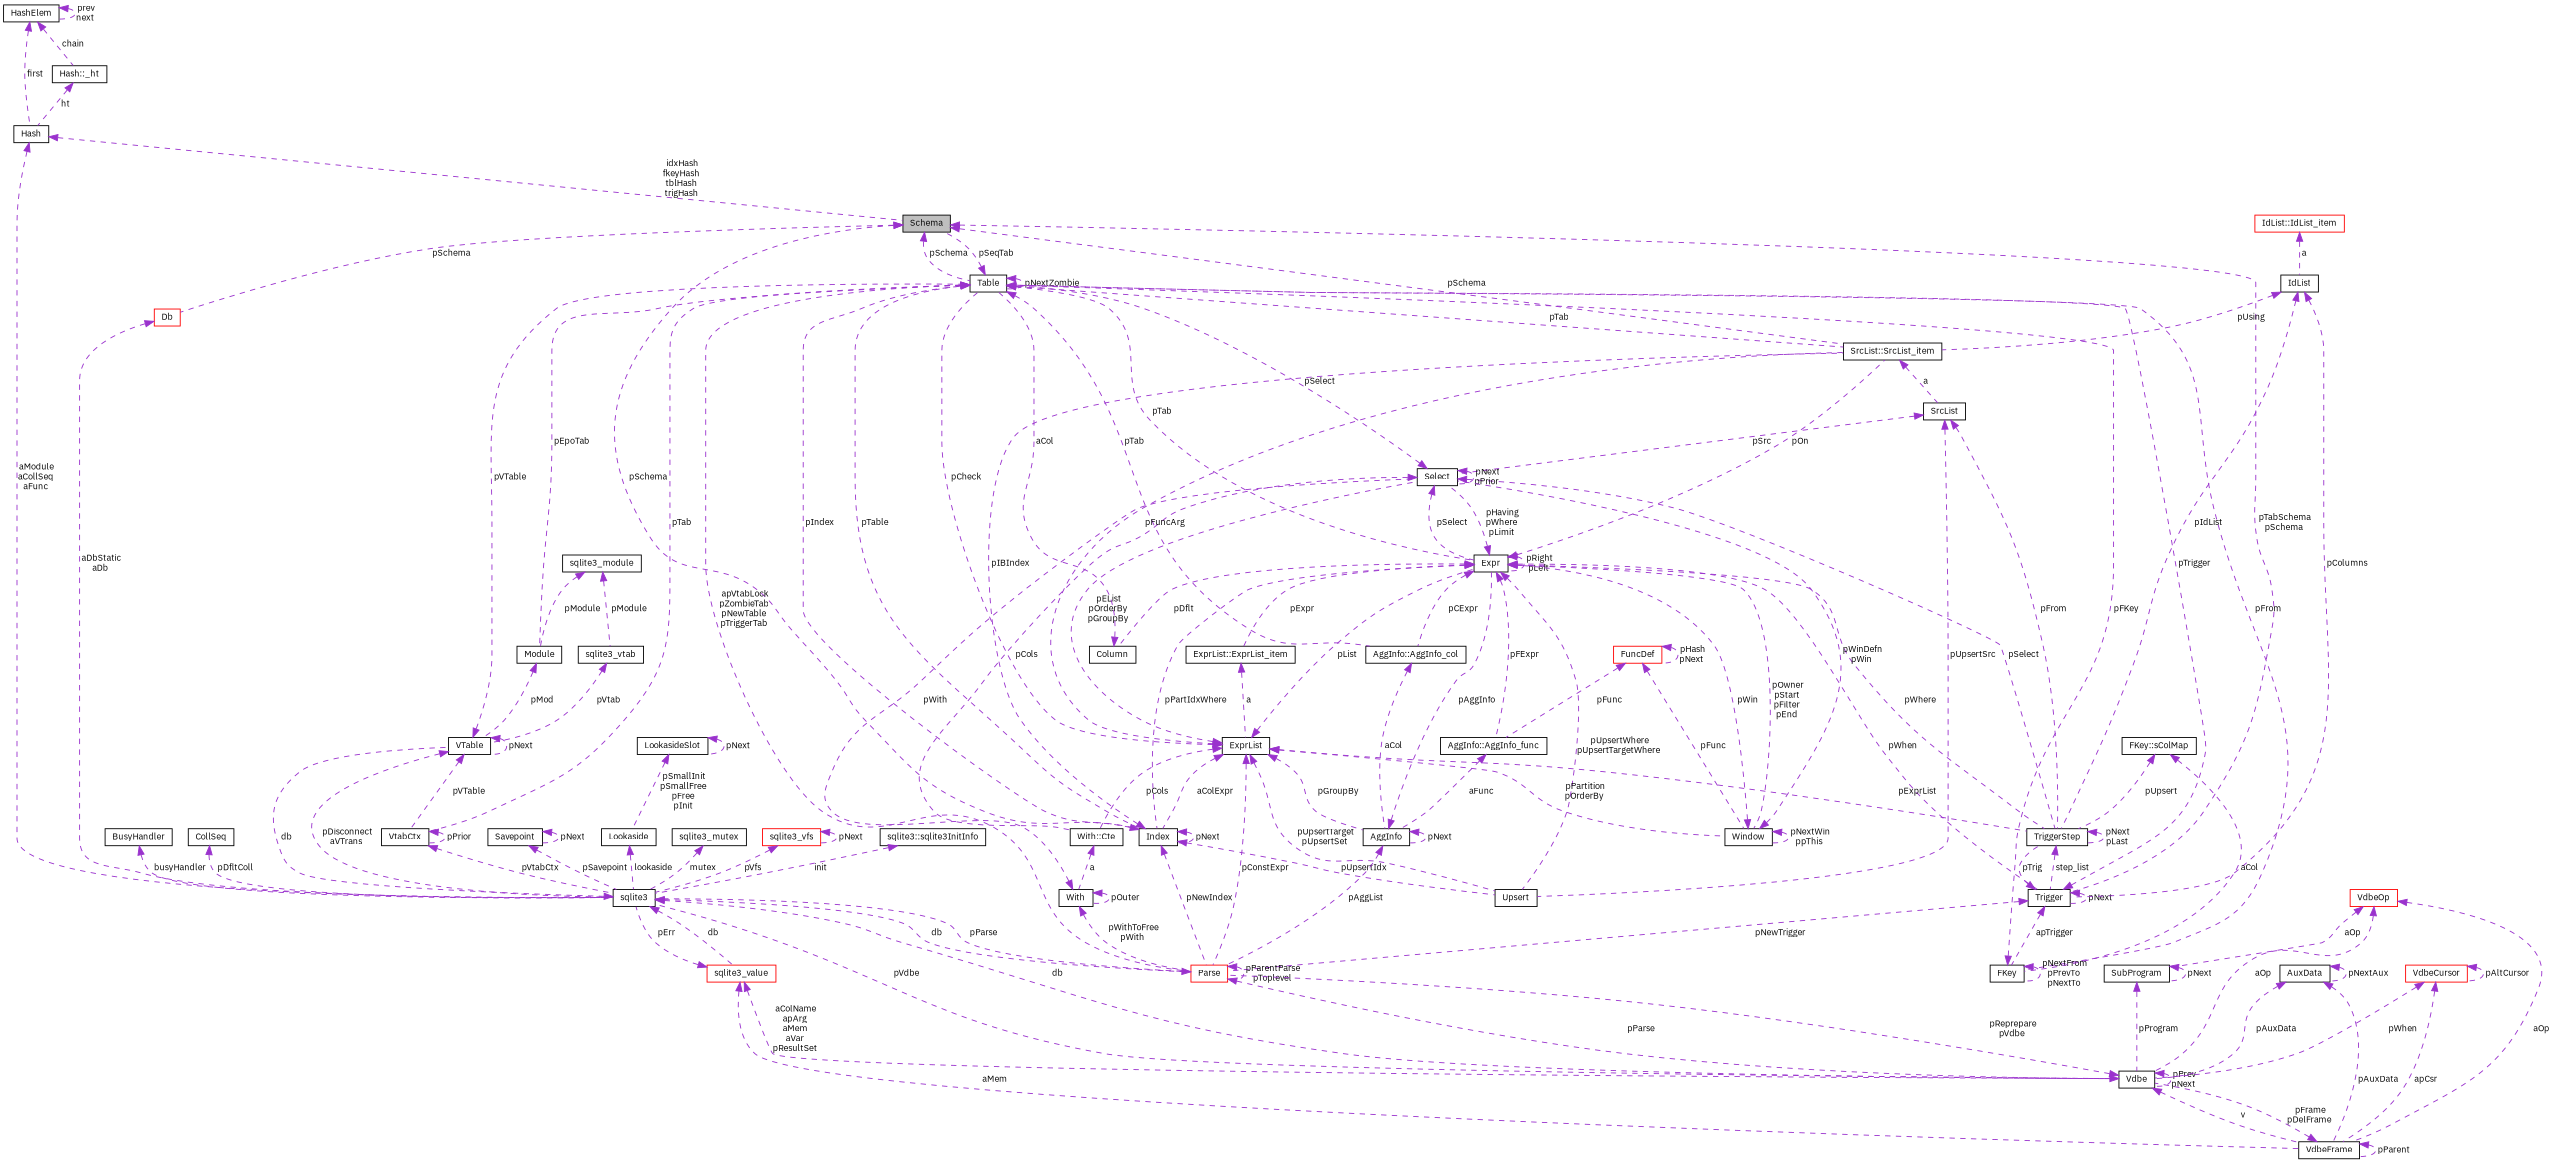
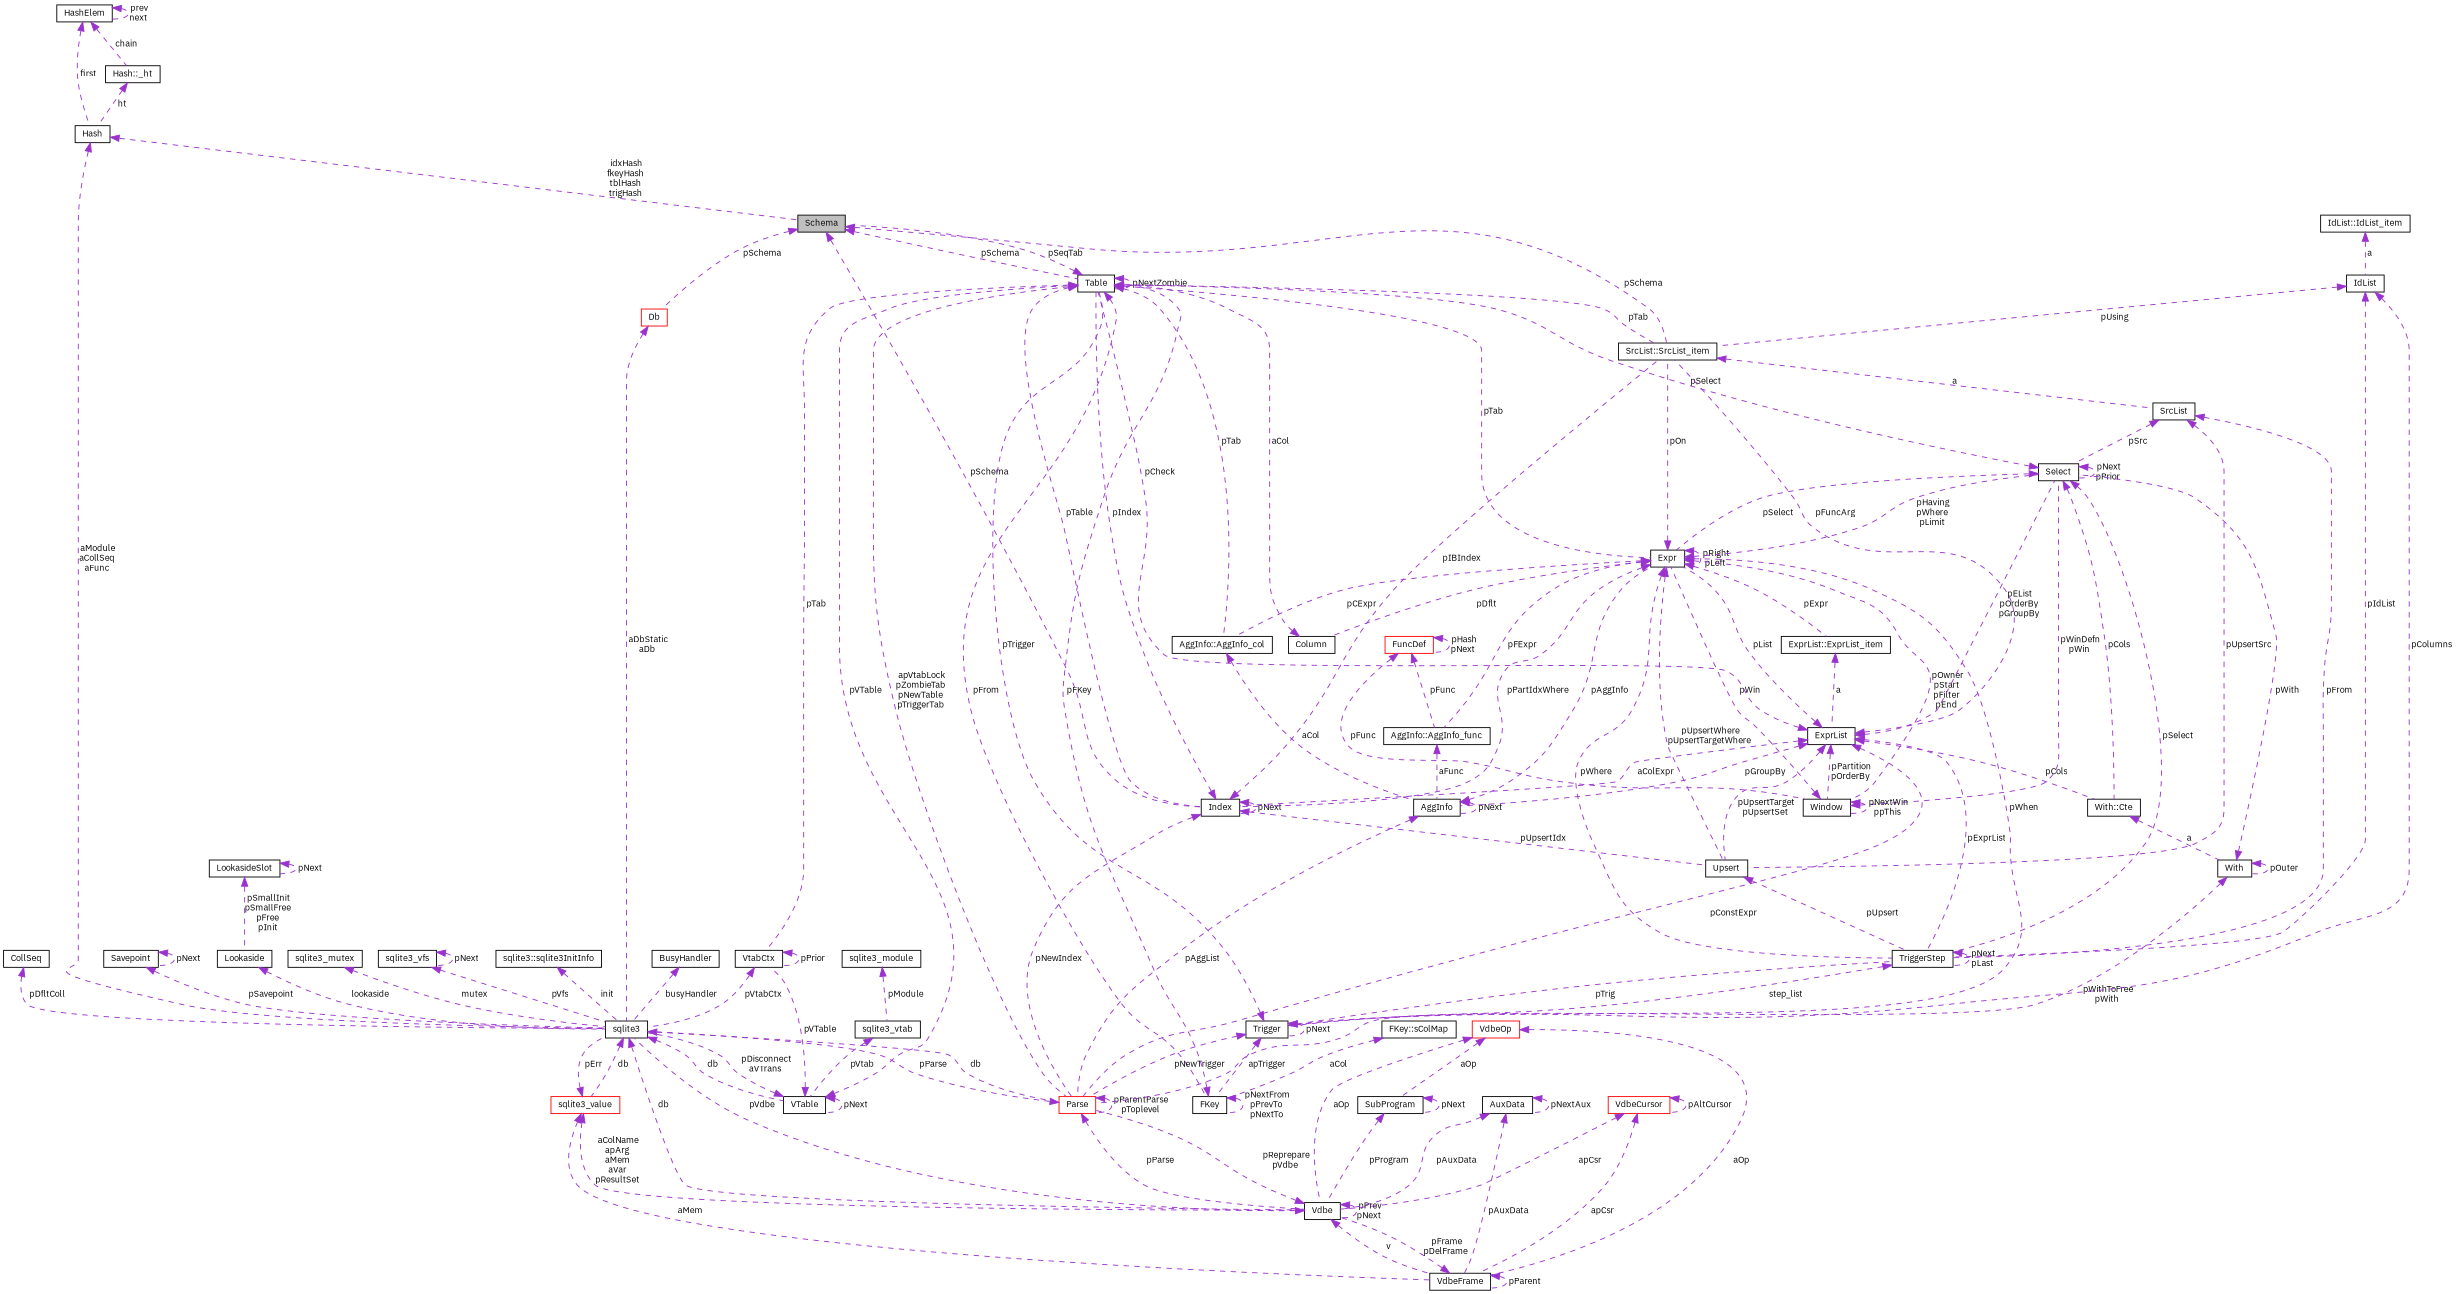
(2300, 224) -> (2365, 224)
(1961, 254) -> none
(539, 655) -> none
(2120, 802) -> (1829, 916)
(792, 837) -> (407, 959)
(2402, 1029) -> (1589, 1161)
